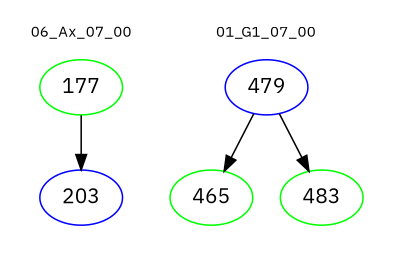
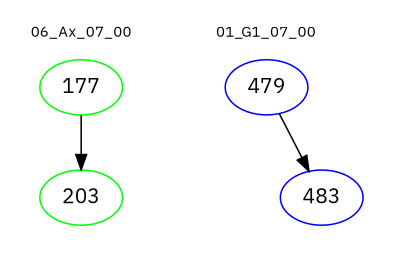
(81, 198) -> (81, 198)
(211, 198) -> none
(322, 198) -> (322, 198)
